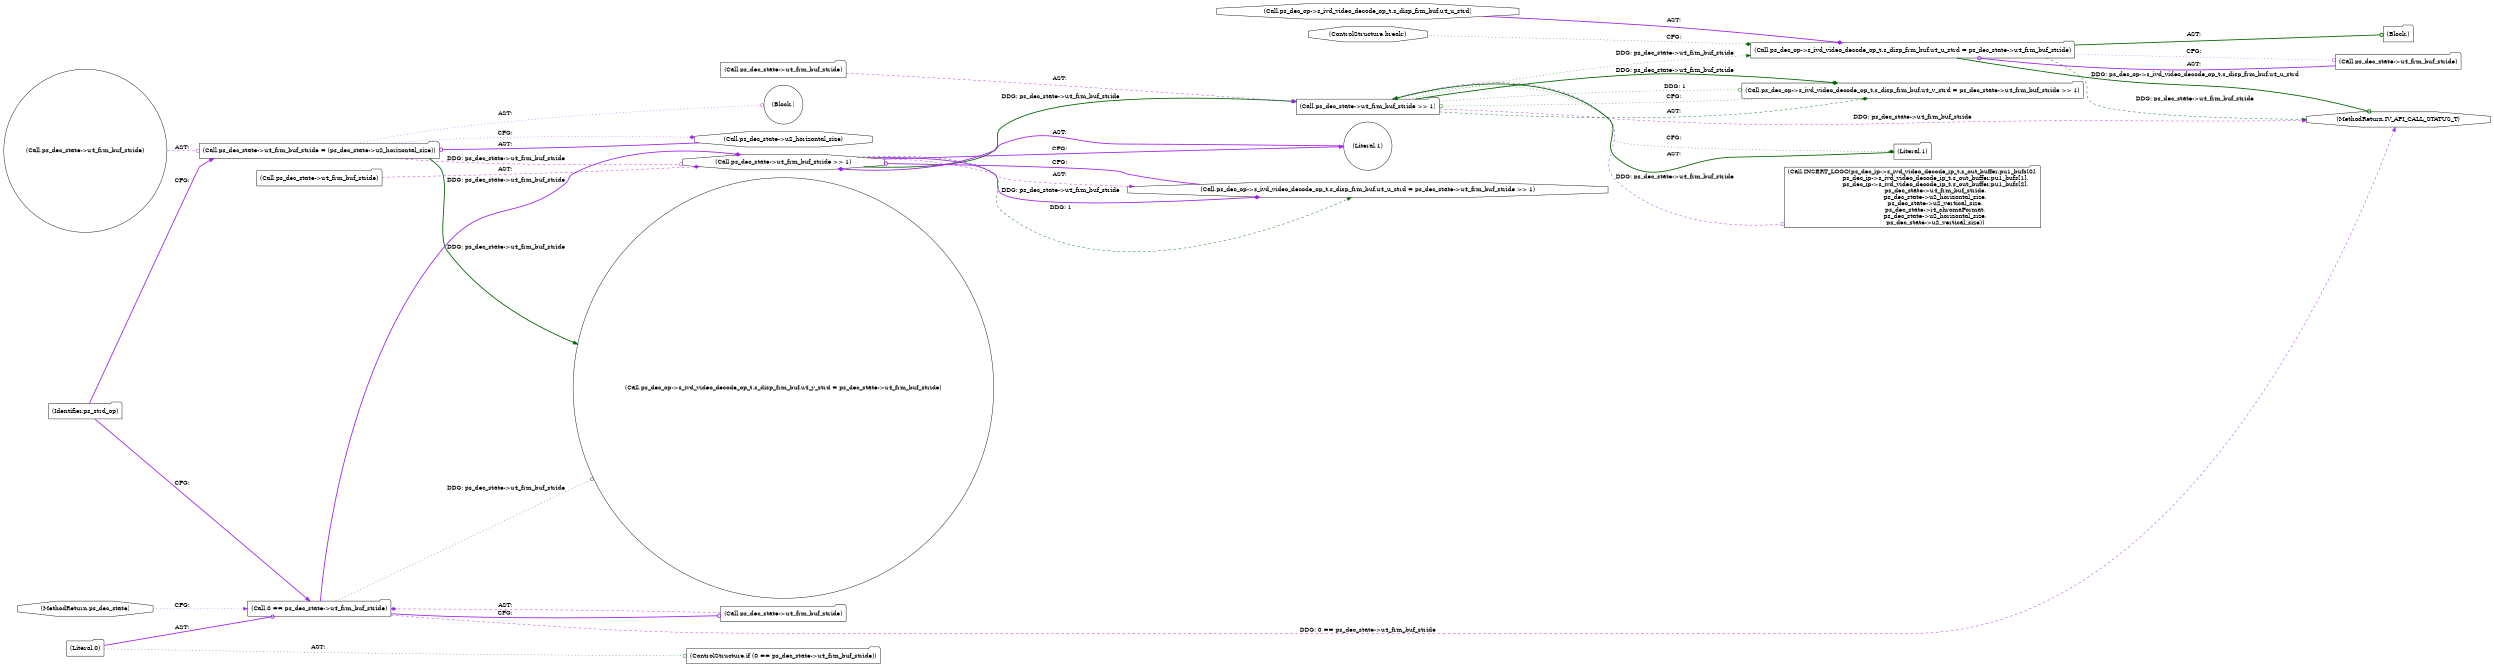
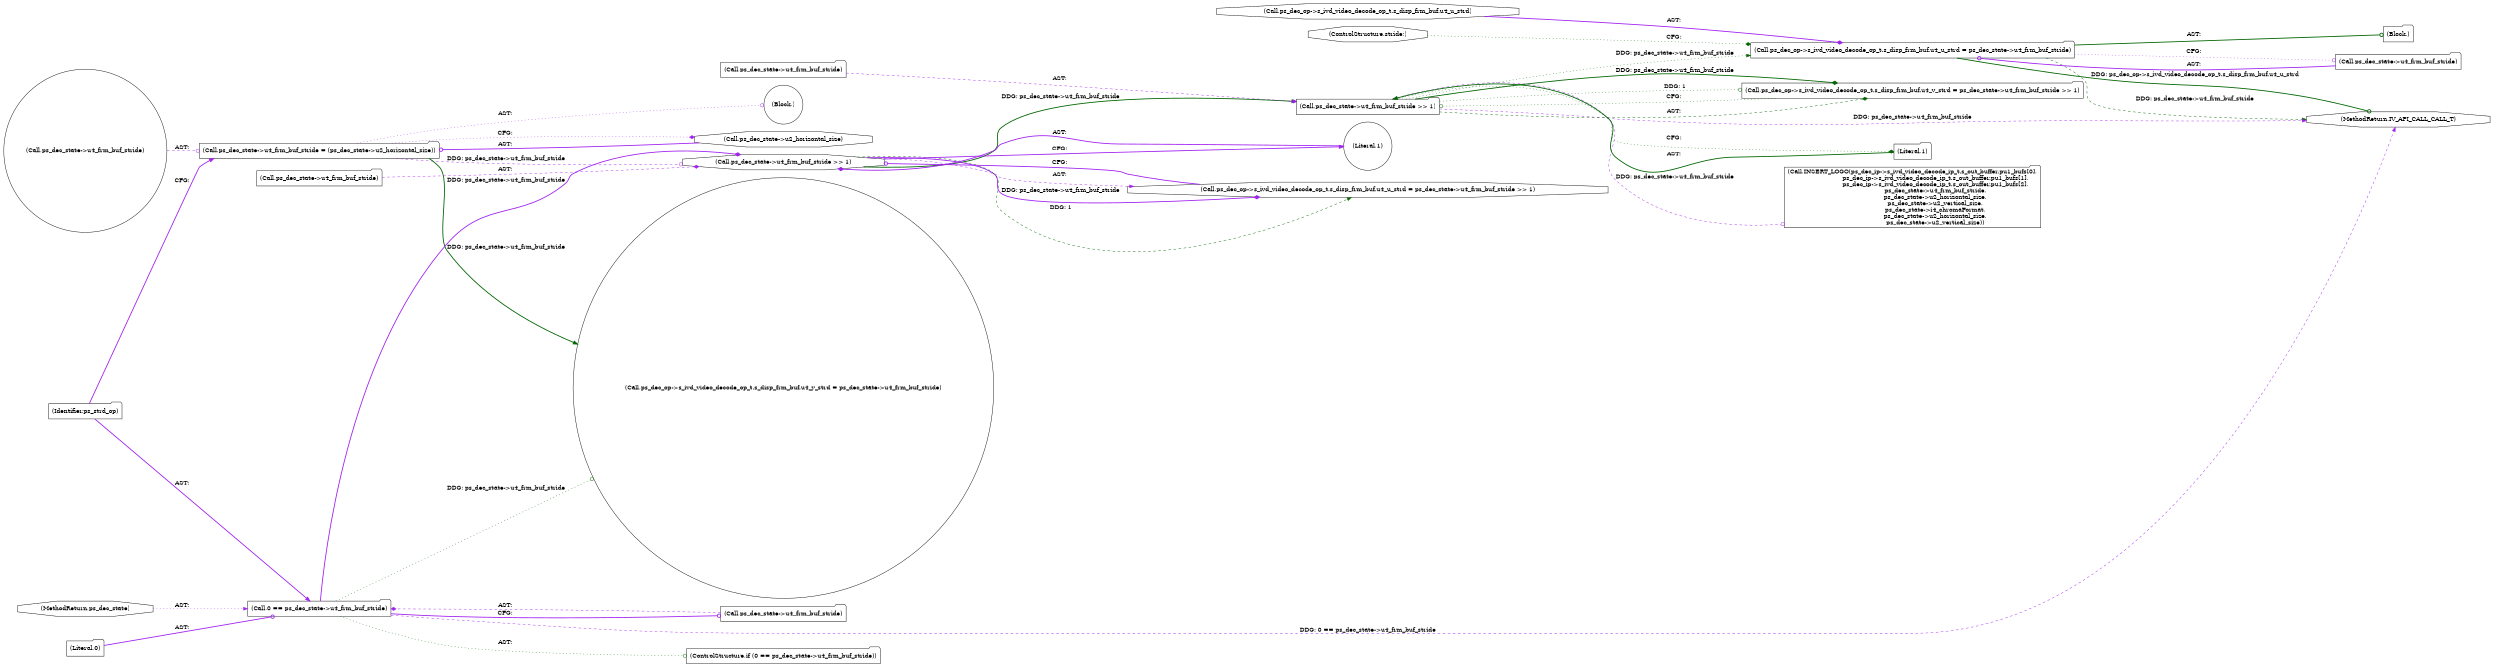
(1368, 34) -> (1368, 34)
(2398, 119) -> (2398, 119)
(183, 483) -> (183, 483)
(183, 606) -> (183, 606)
(393, 653) -> (510, 651)
